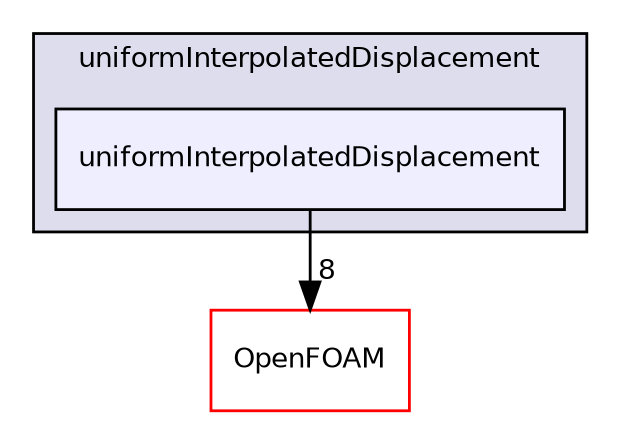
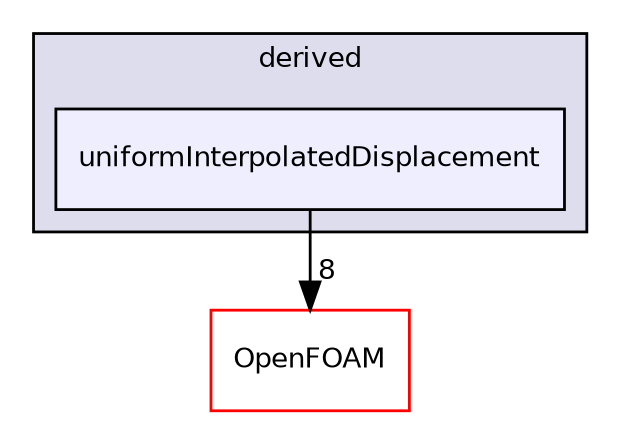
(310, 60) -> (310, 60)
